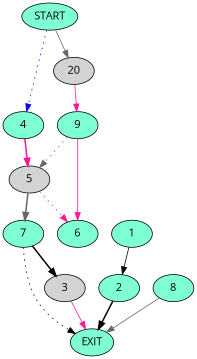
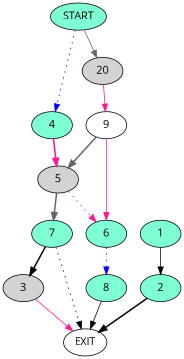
(78, 125) -> (106, 125)
(56, 150) -> (85, 150)
none -> (106, 257)
(136, 313) -> (97, 312)
(92, 342) -> (85, 342)
